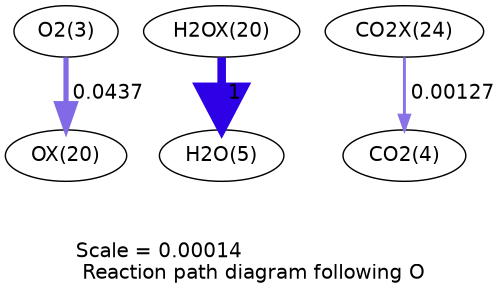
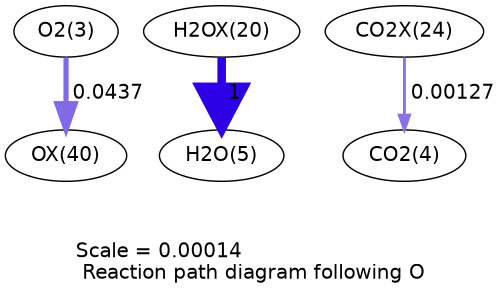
(66, 156) -> (66, 156)
